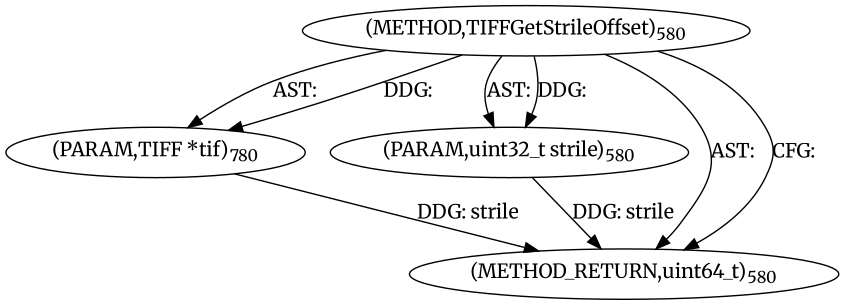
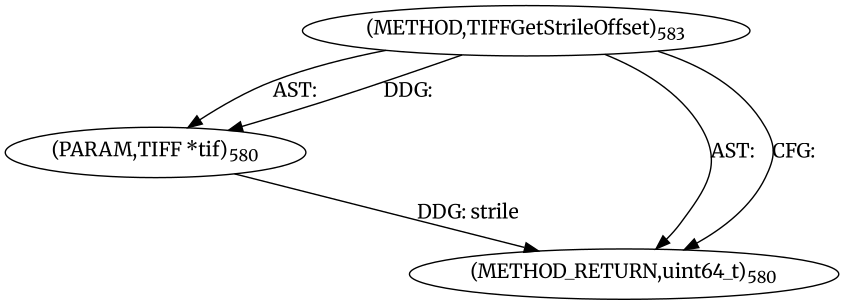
(672, 29) -> (672, 29)
(244, 150) -> (244, 150)
(509, 152) -> none
